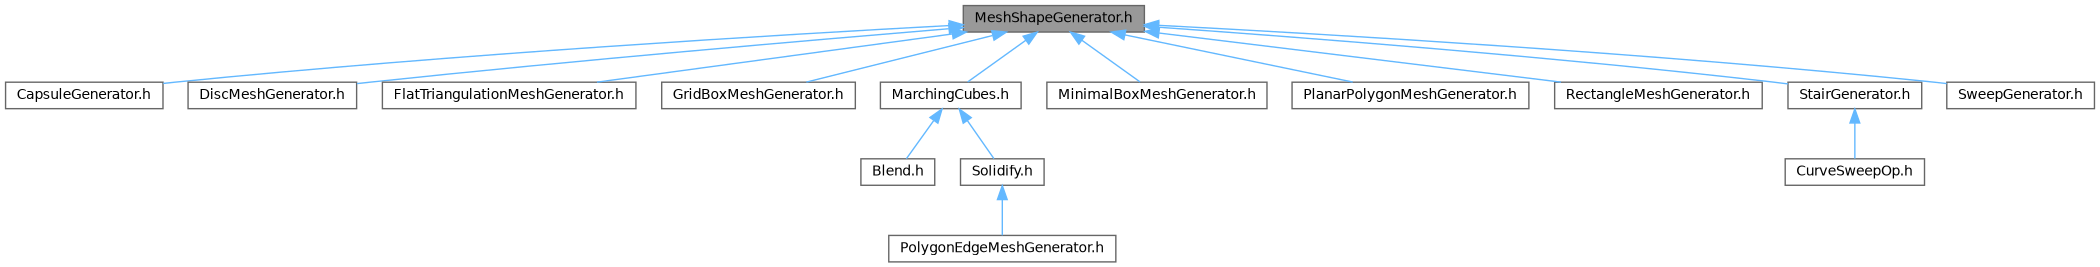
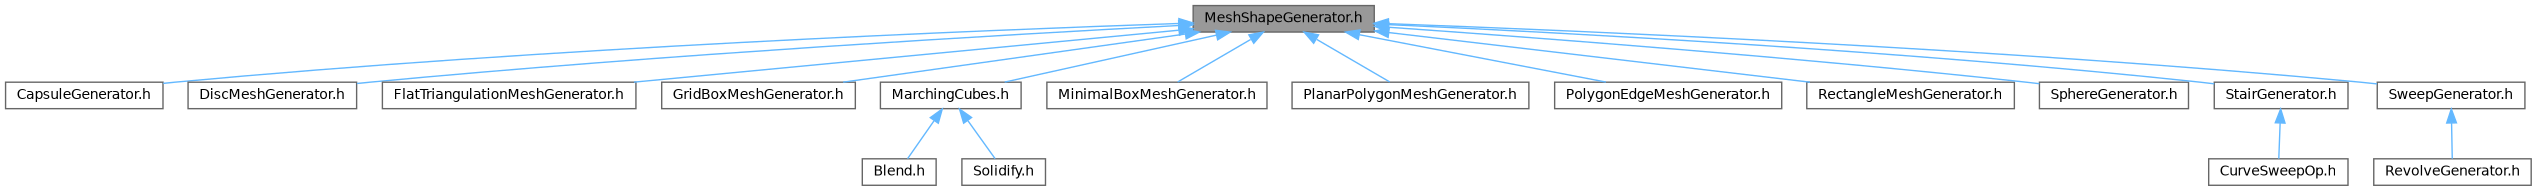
none -> (2114, 95)
none -> (2452, 172)
(1002, 217) -> (1483, 58)
